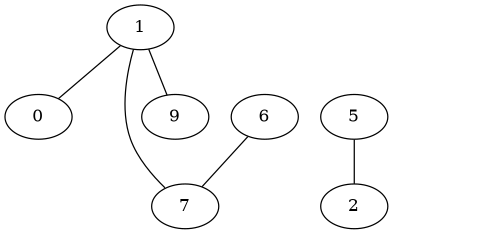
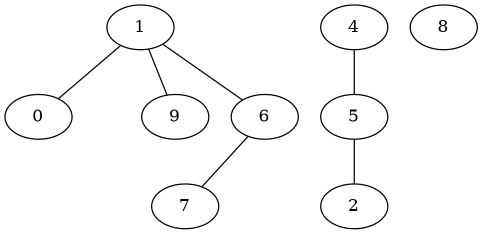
none -> (354, 27)
none -> (444, 27)
(127, 124) -> (203, 72)
